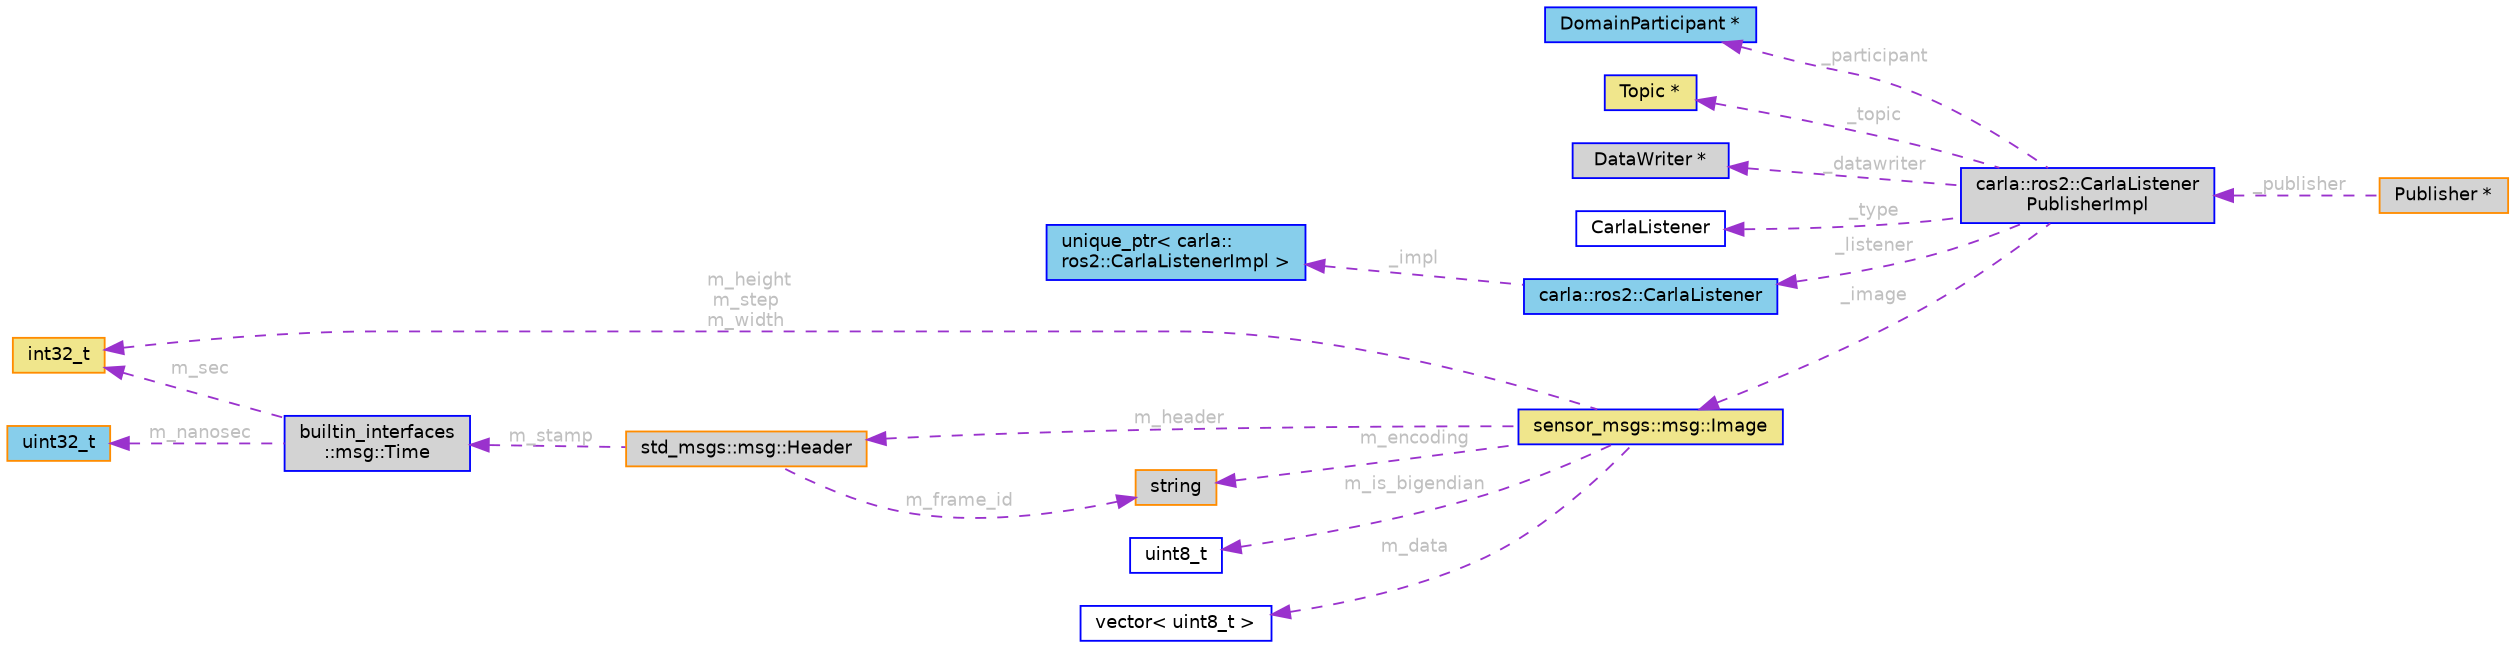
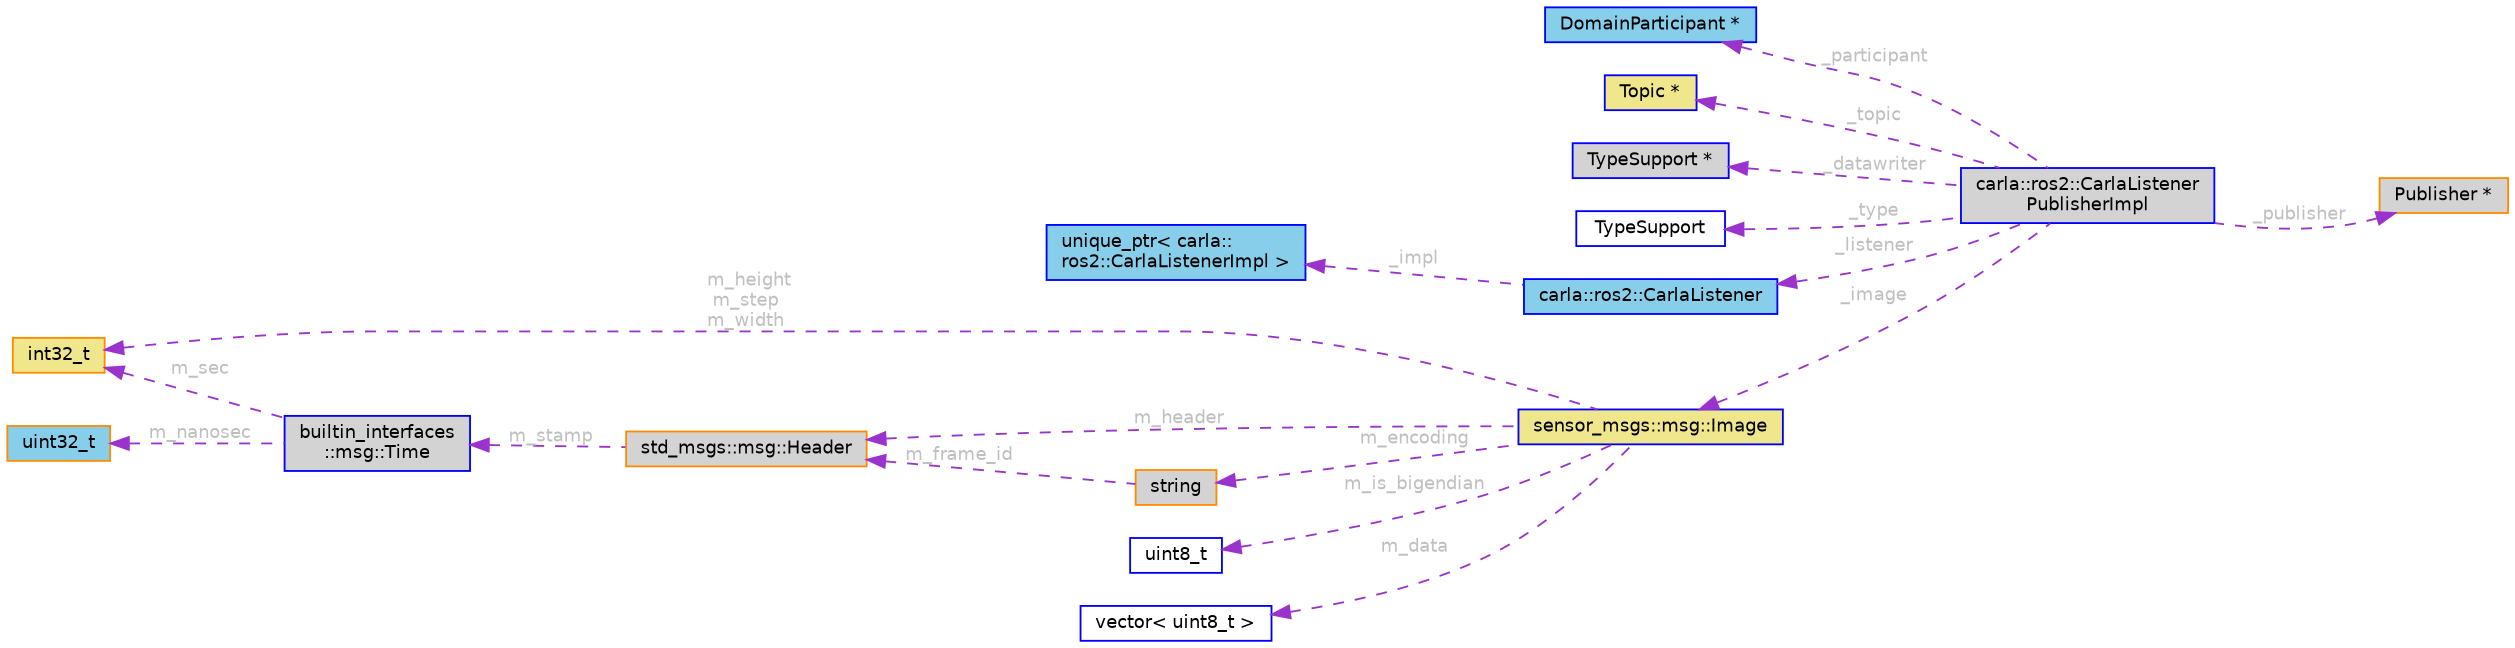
(1651, 161) -> (1651, 161)
(2306, 196) -> (2296, 229)
(1651, 229) -> (1651, 229)
(945, 517) -> (1010, 473)
